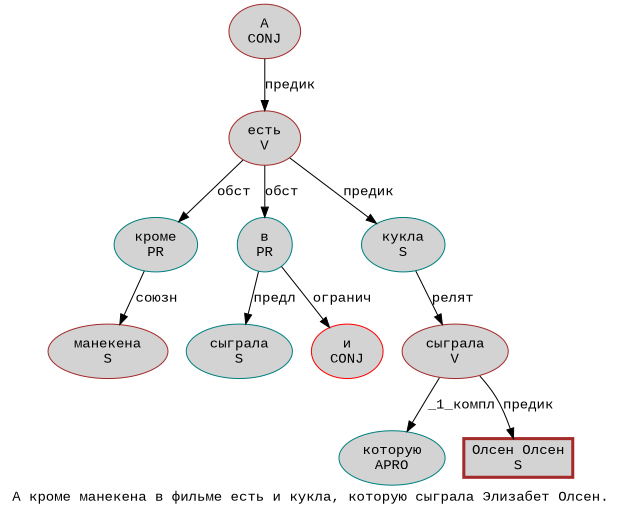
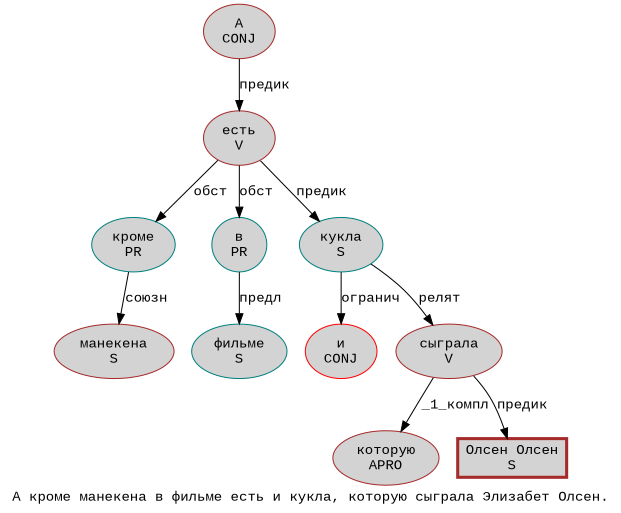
(302, 293) -> (341, 293)
(239, 351) -> (239, 351)
(392, 458) -> (386, 458)
